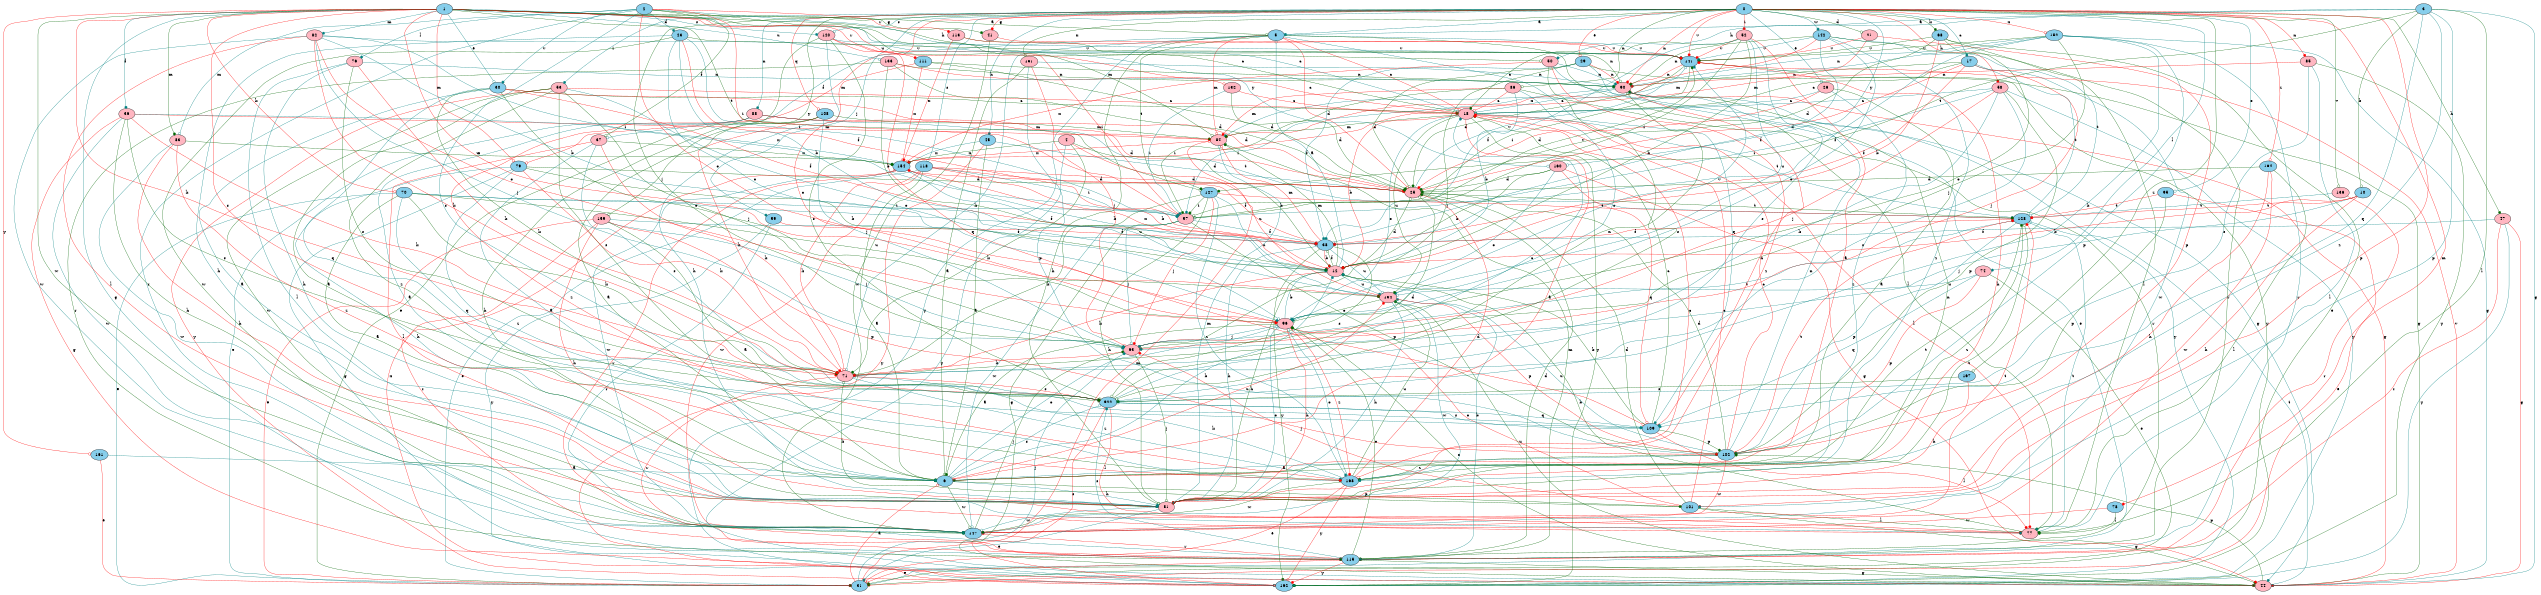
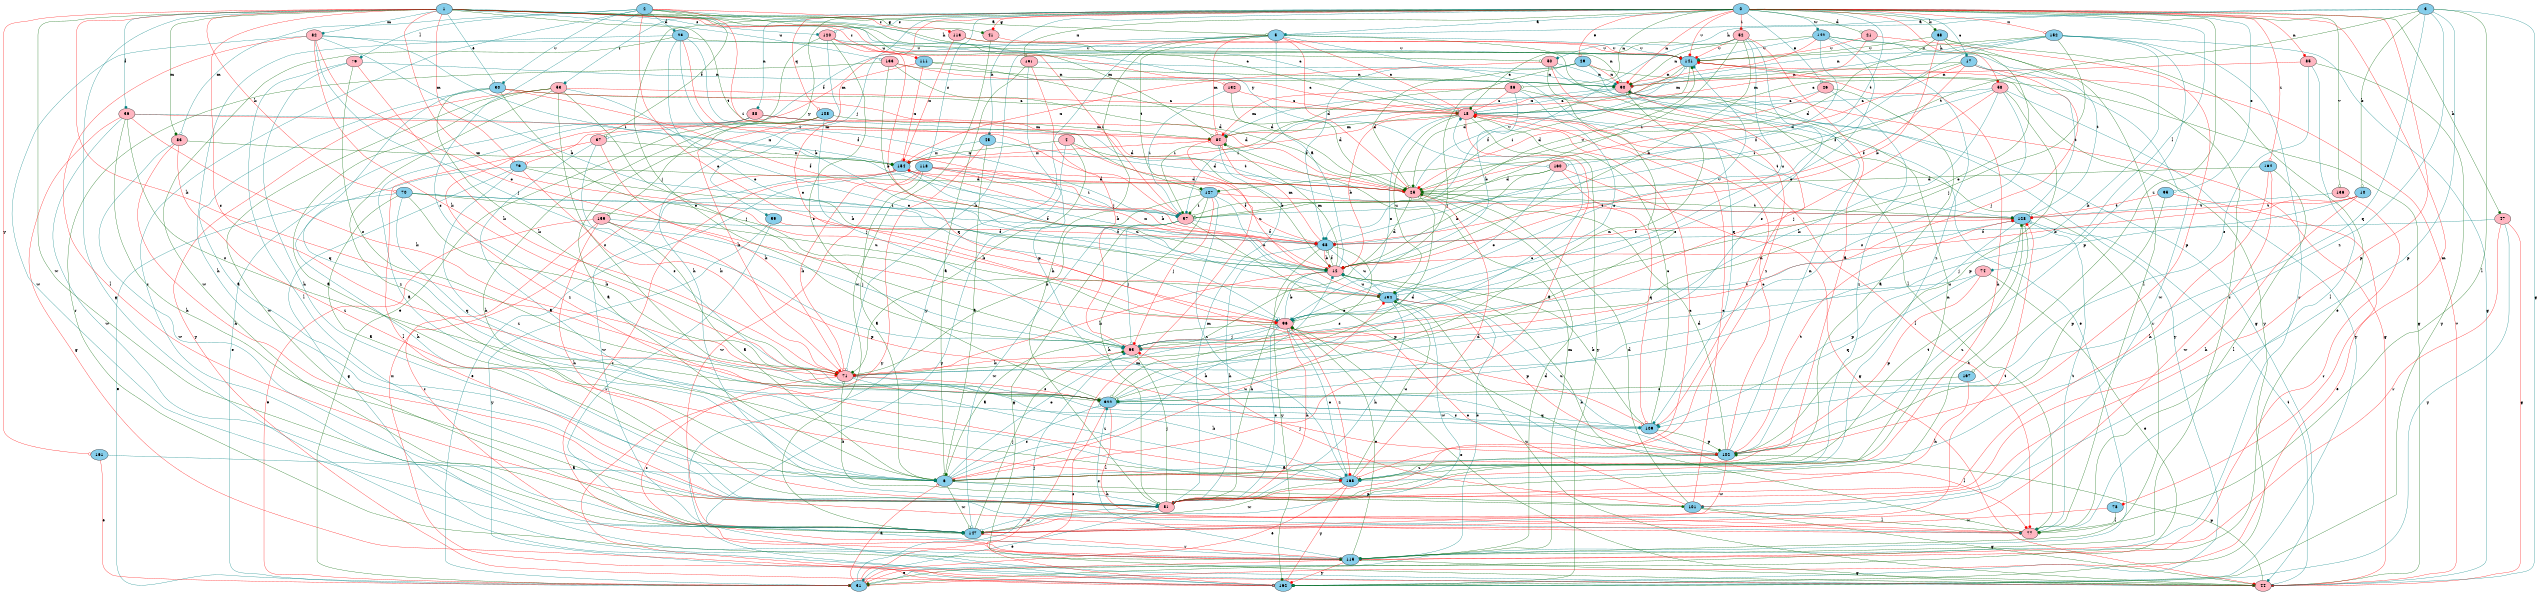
(1871, 88) -> (1871, 88)
(1388, 297) -> (1388, 297)
(1165, 428) -> (1166, 426)
